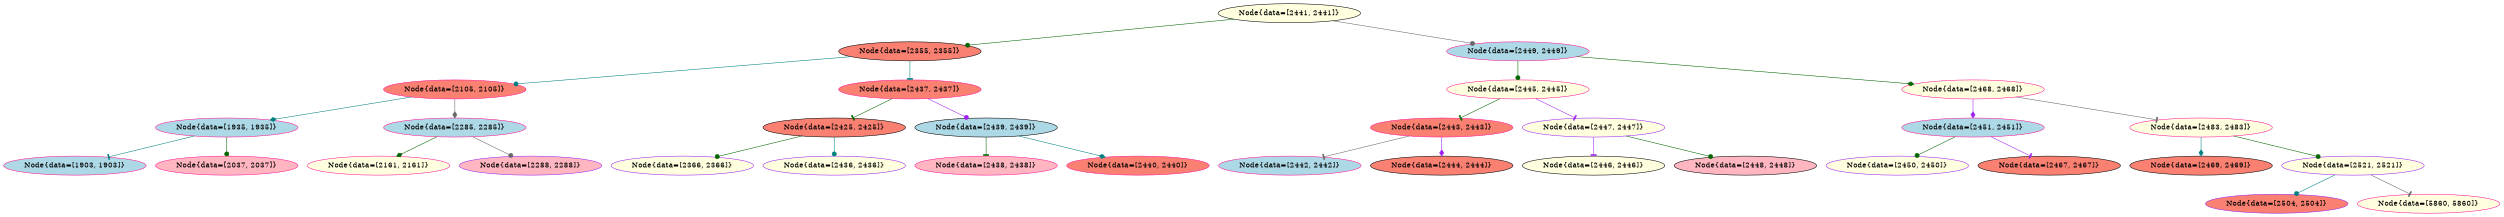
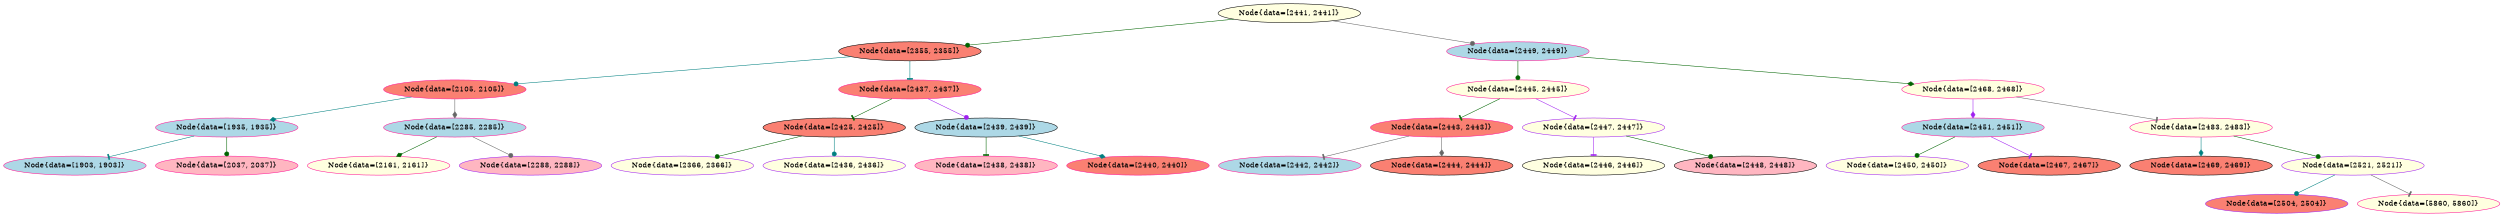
(1442, 143) -> (1442, 143)
